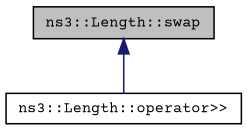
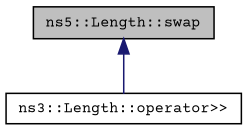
(124, 23) -> (124, 23)
